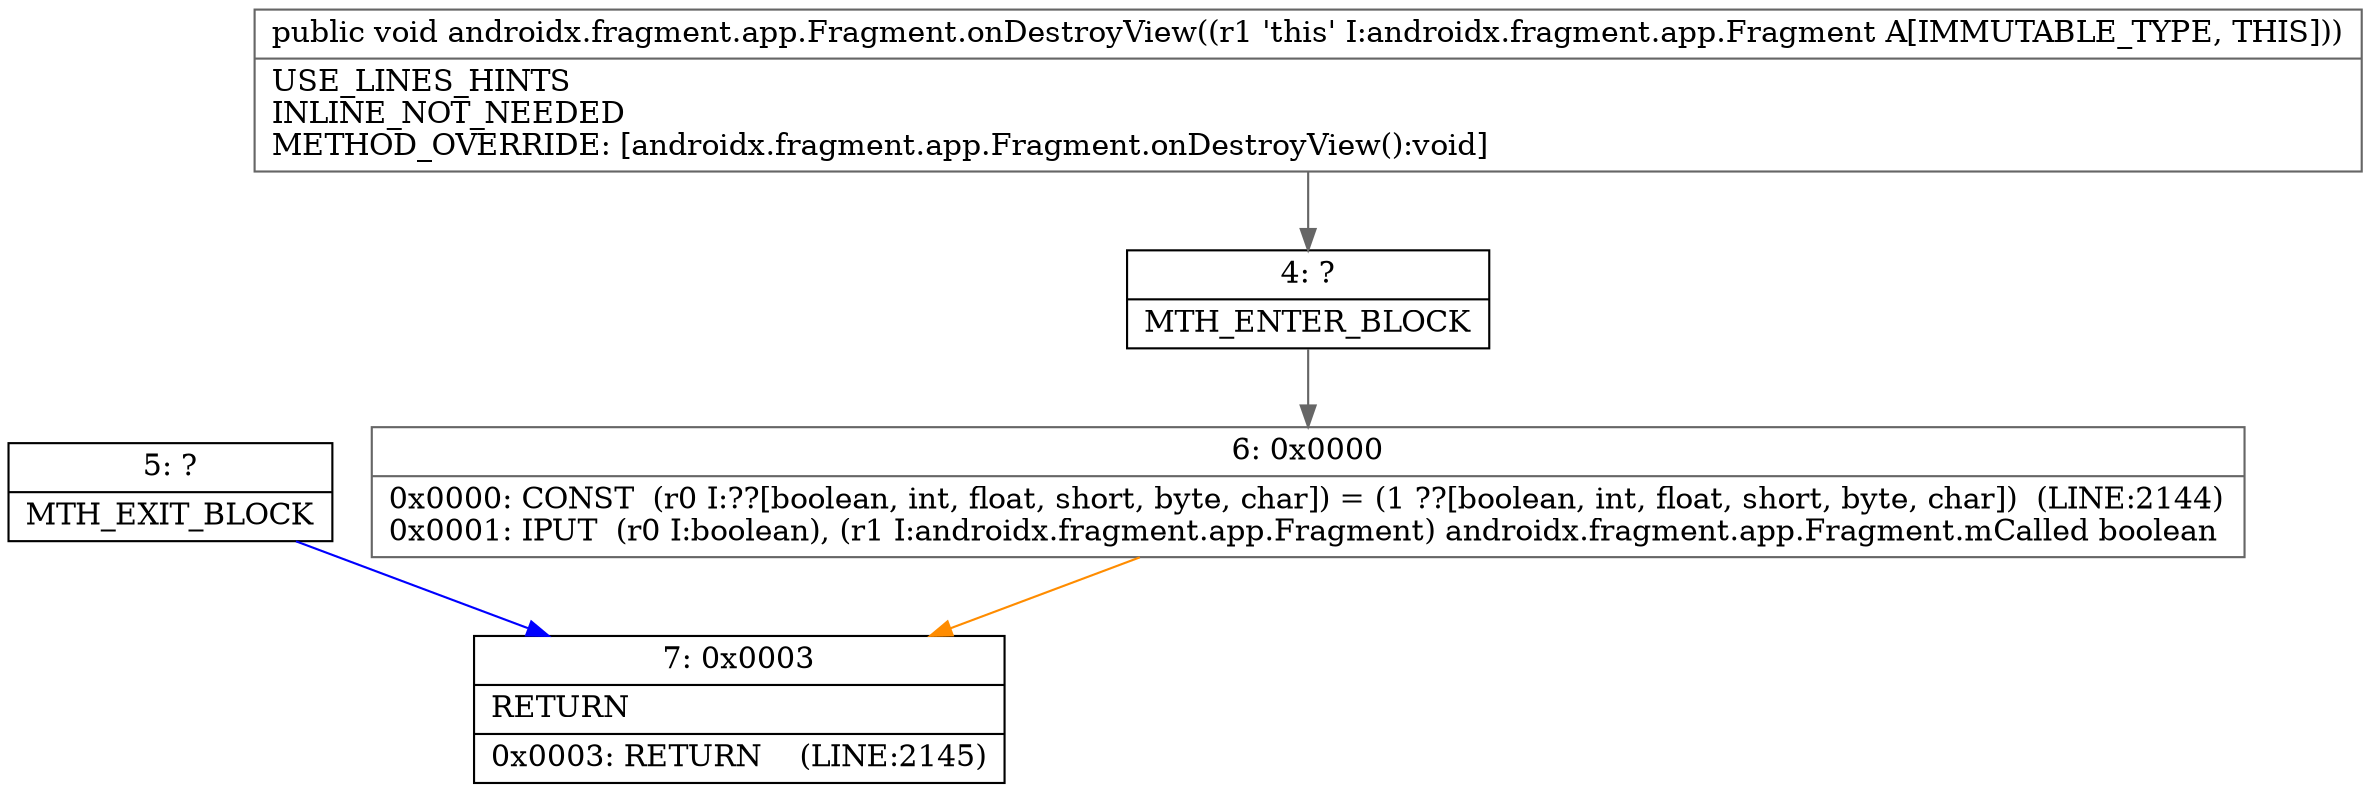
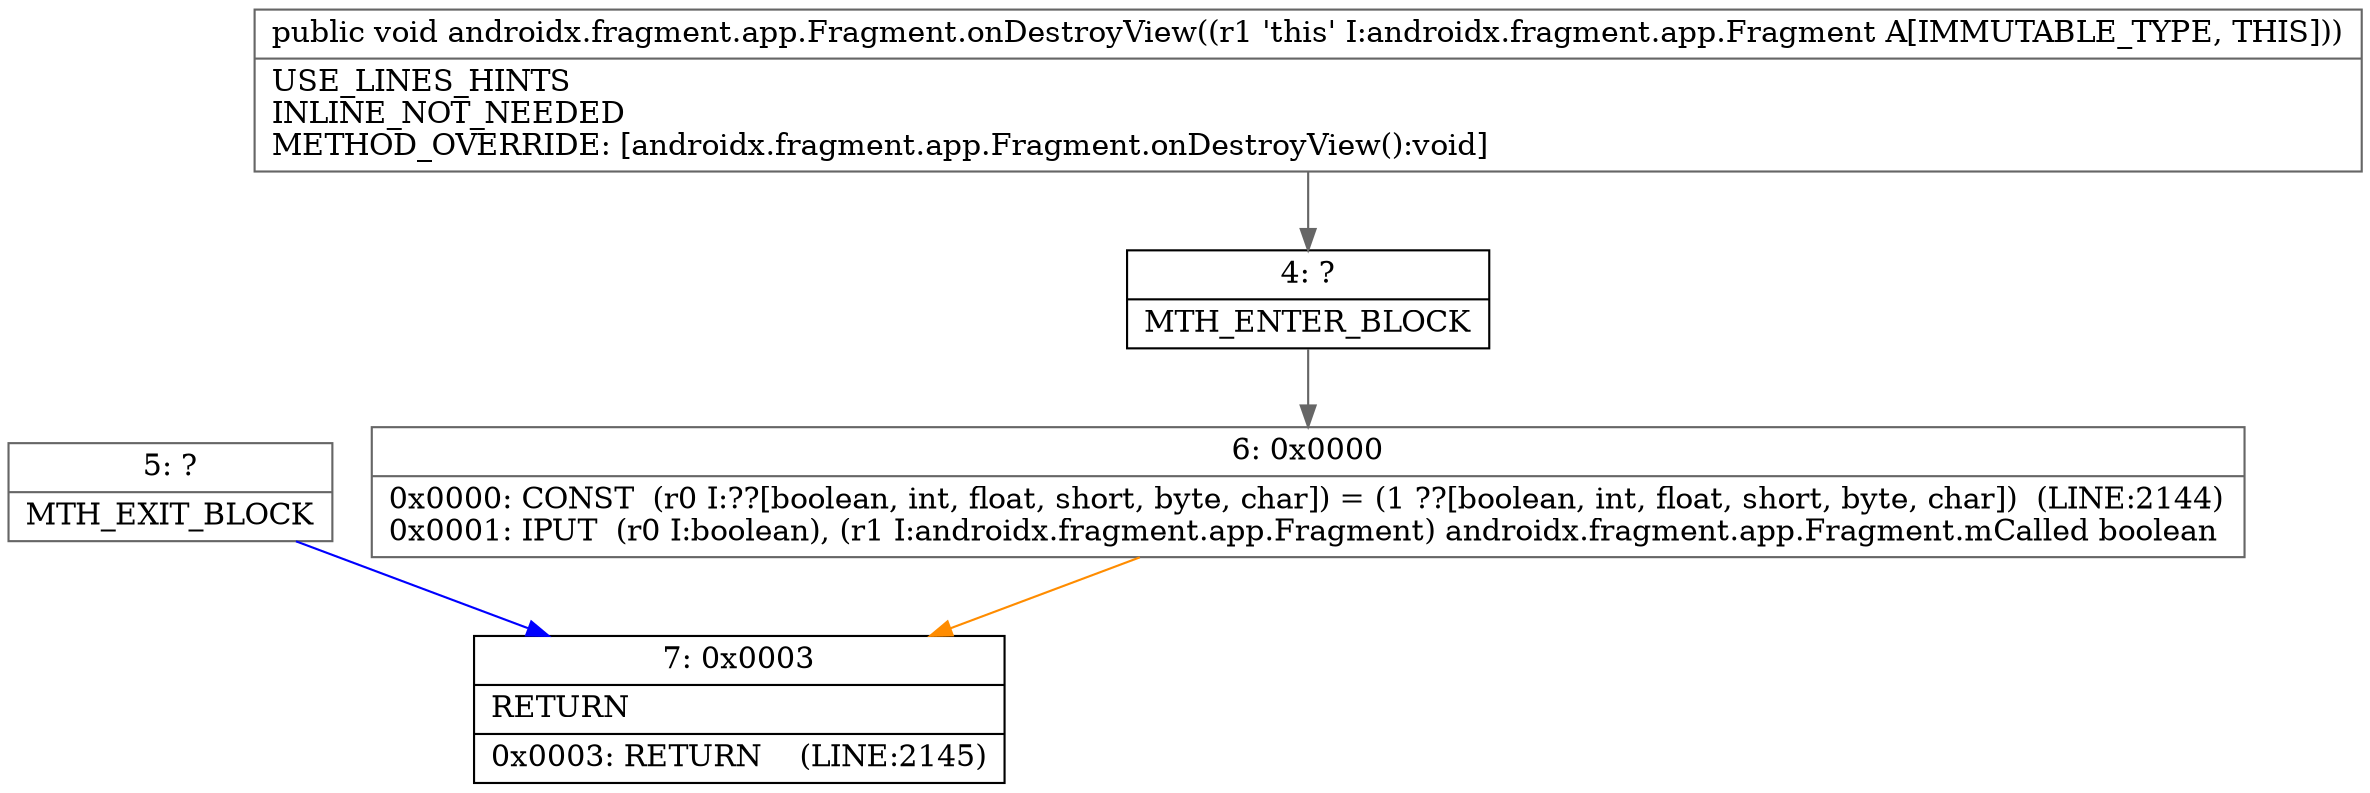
(170, 492) -> (170, 492)
